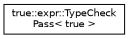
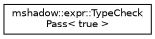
(64, 19) -> (78, 19)
